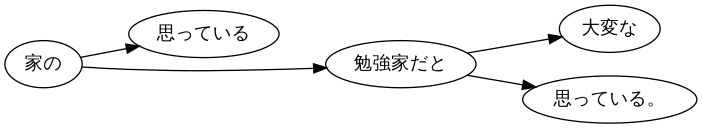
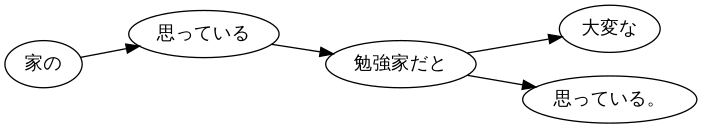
(198, 71) -> (296, 48)
